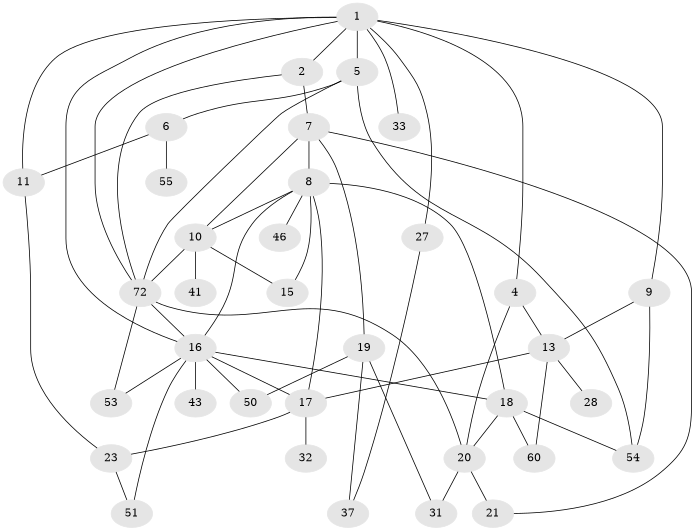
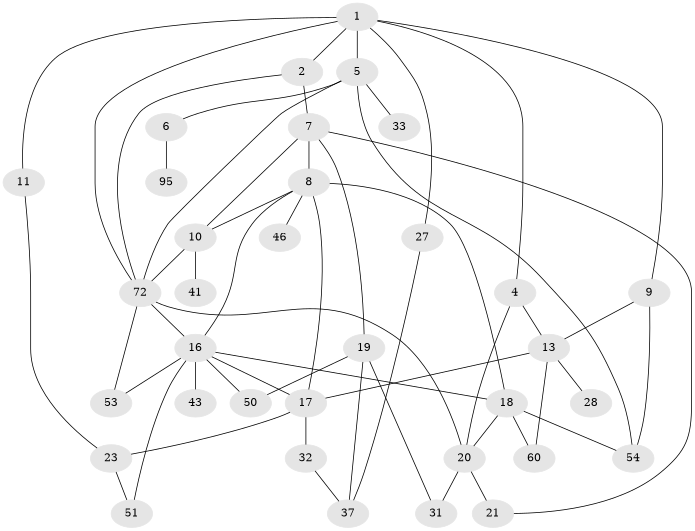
(389, 69) -> (378, 100)
(69, 107) -> none
(100, 153) -> none
(166, 182) -> (166, 182)
(288, 293) -> none
none -> (327, 486)
